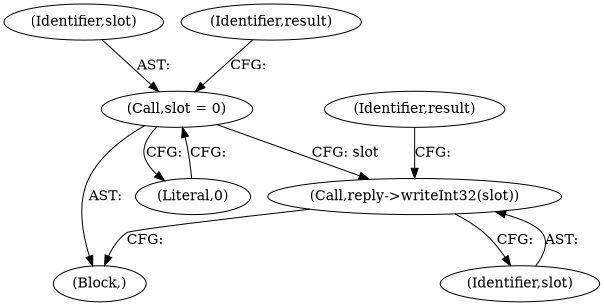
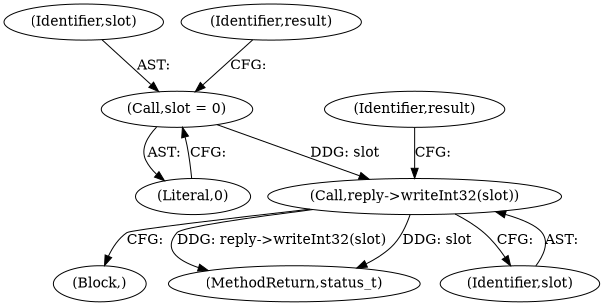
(166, 153) -> (166, 153)
(345, 153) -> (345, 153)
(88, 179) -> none
none -> (294, 284)
